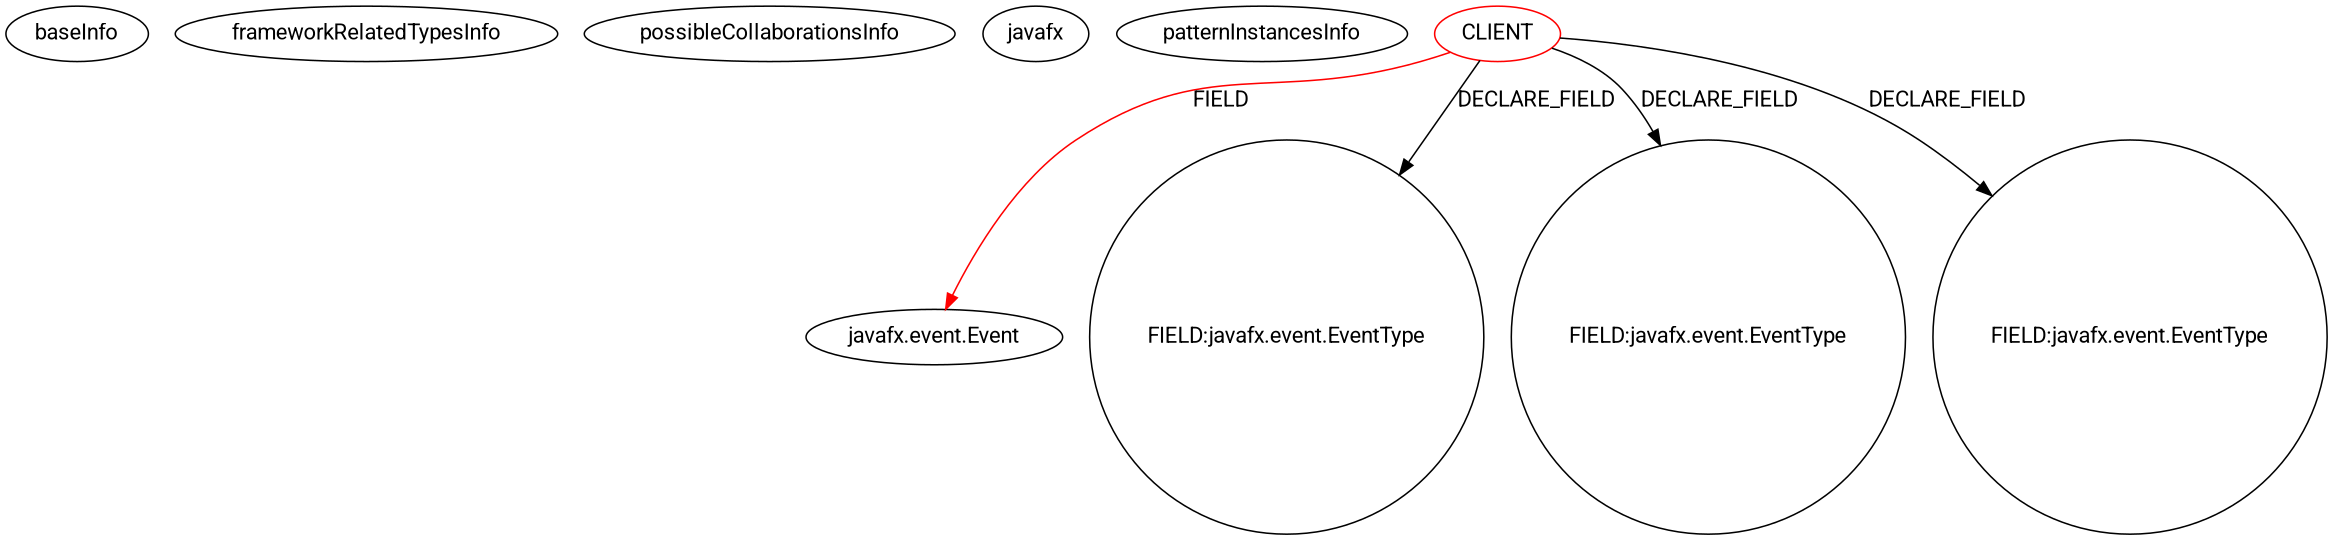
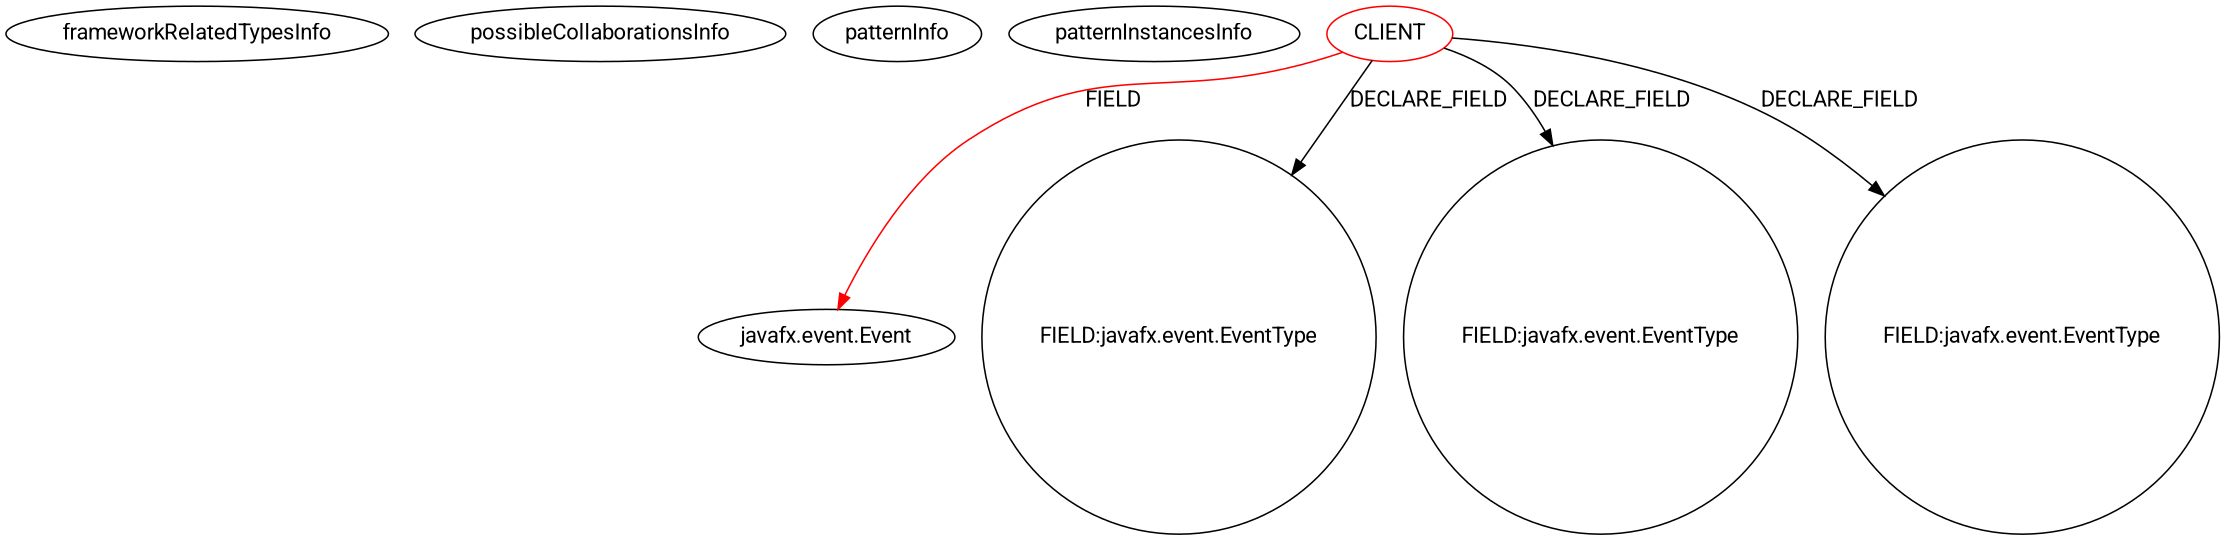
(77, 34) -> none
(1036, 34) -> (897, 34)
